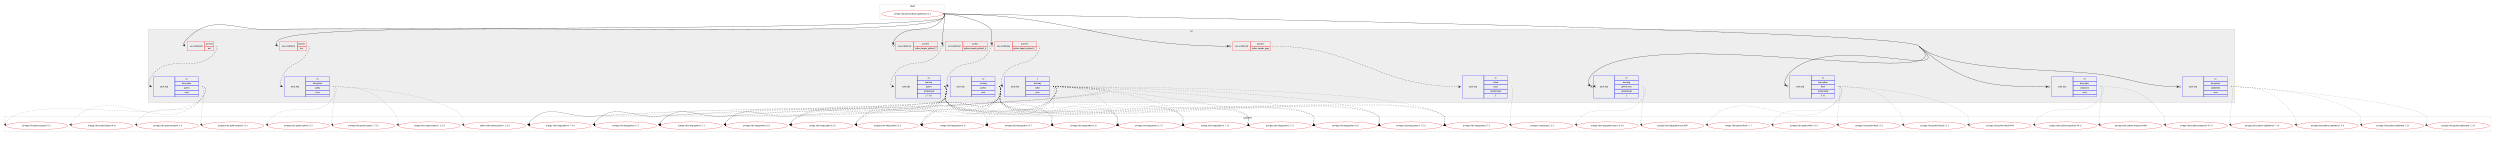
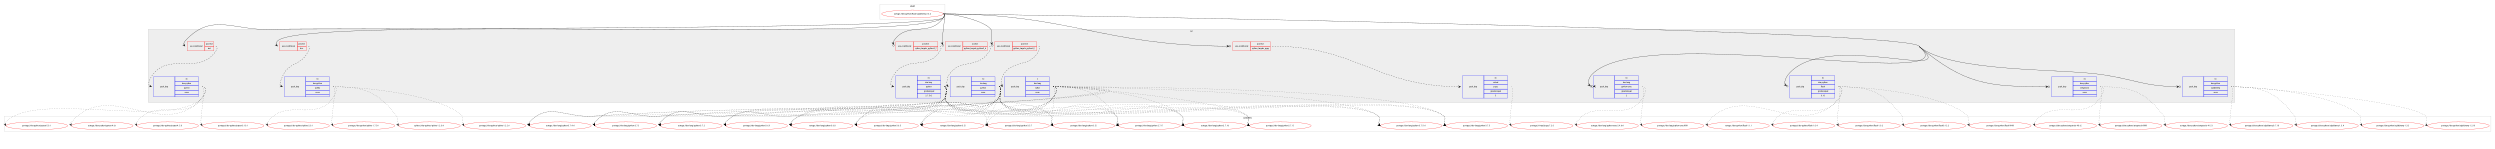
(429, 126) -> (429, 126)
(495, 126) -> (495, 126)
(1346, 126) -> none
